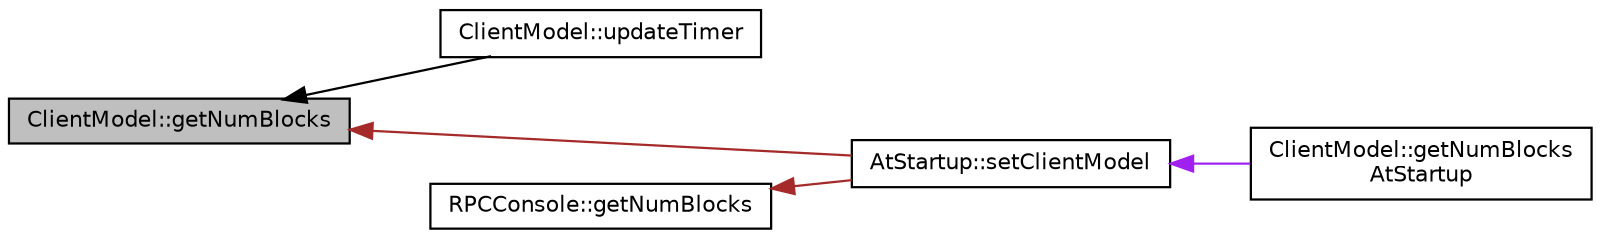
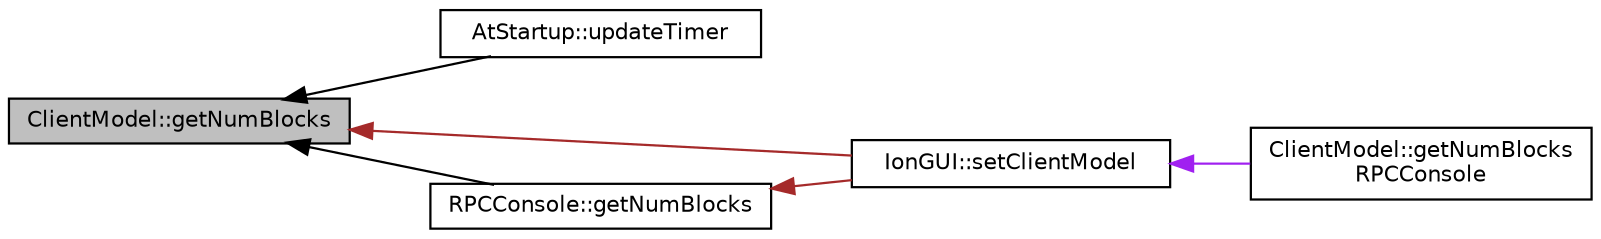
(601, 34) -> (601, 34)
(1011, 164) -> (1011, 164)
(1421, 164) -> (1421, 164)
none -> (402, 166)
